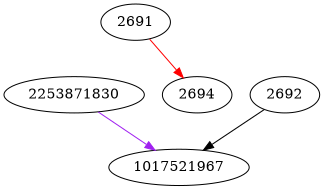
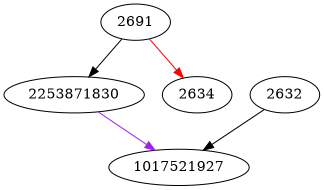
none -> (109, 54)
(197, 95) -> (197, 95)
(285, 95) -> (285, 95)
(179, 167) -> (179, 167)
